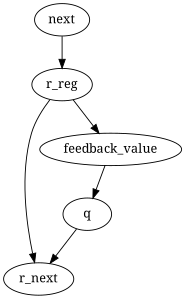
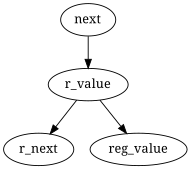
(62, 85) -> (88, 85)
(111, 149) -> (139, 149)
(87, 214) -> none
